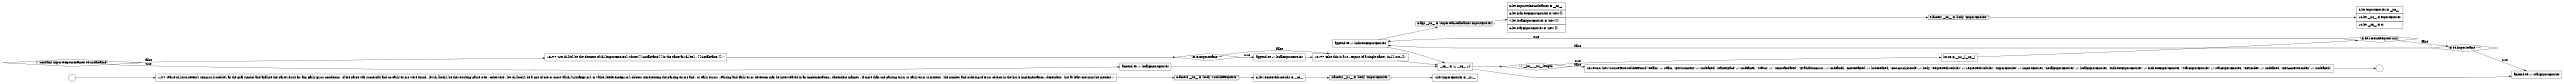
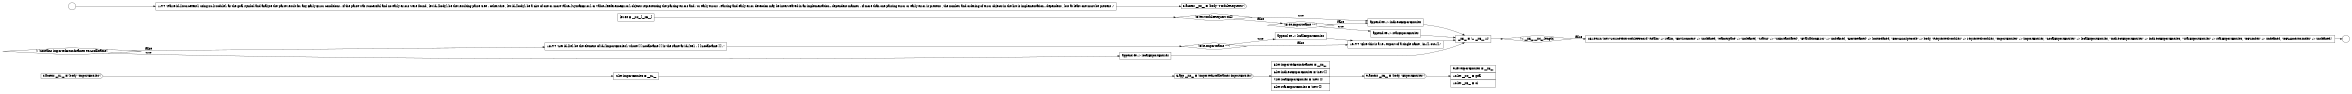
(2380, 17) -> (1467, 76)
(1407, 34) -> (915, 76)
(1747, 60) -> none
(1279, 78) -> none
(1991, 78) -> (1437, 36)
